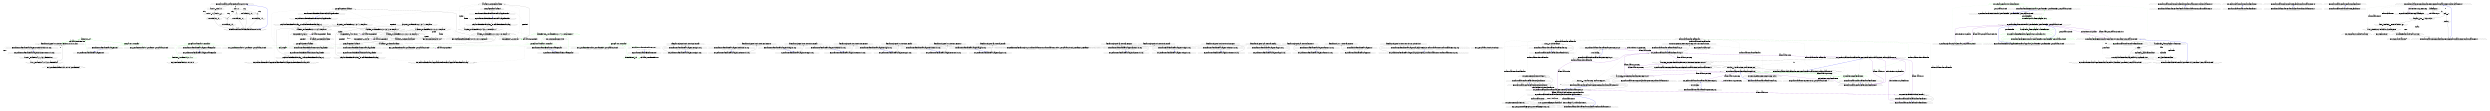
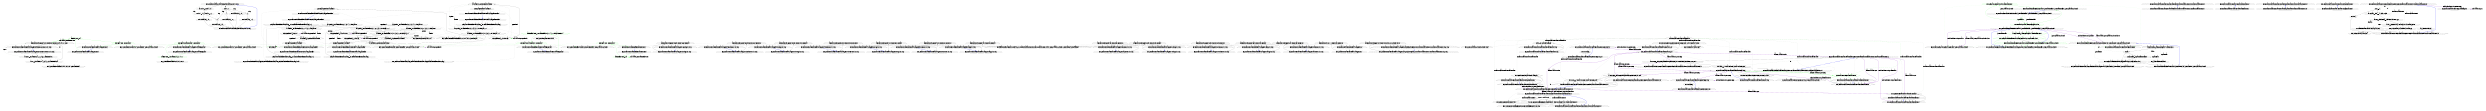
(2433, 9) -> none
none -> (2020, 20)
